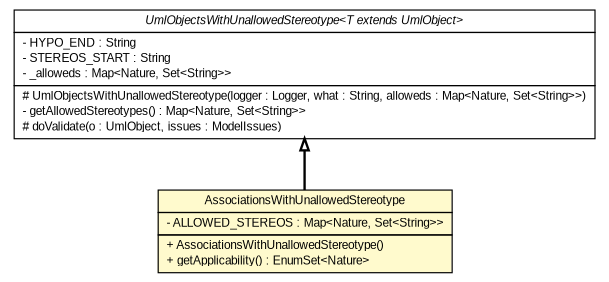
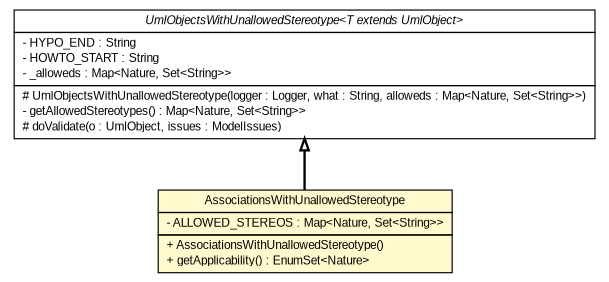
(97, 58) -> (91, 58)
